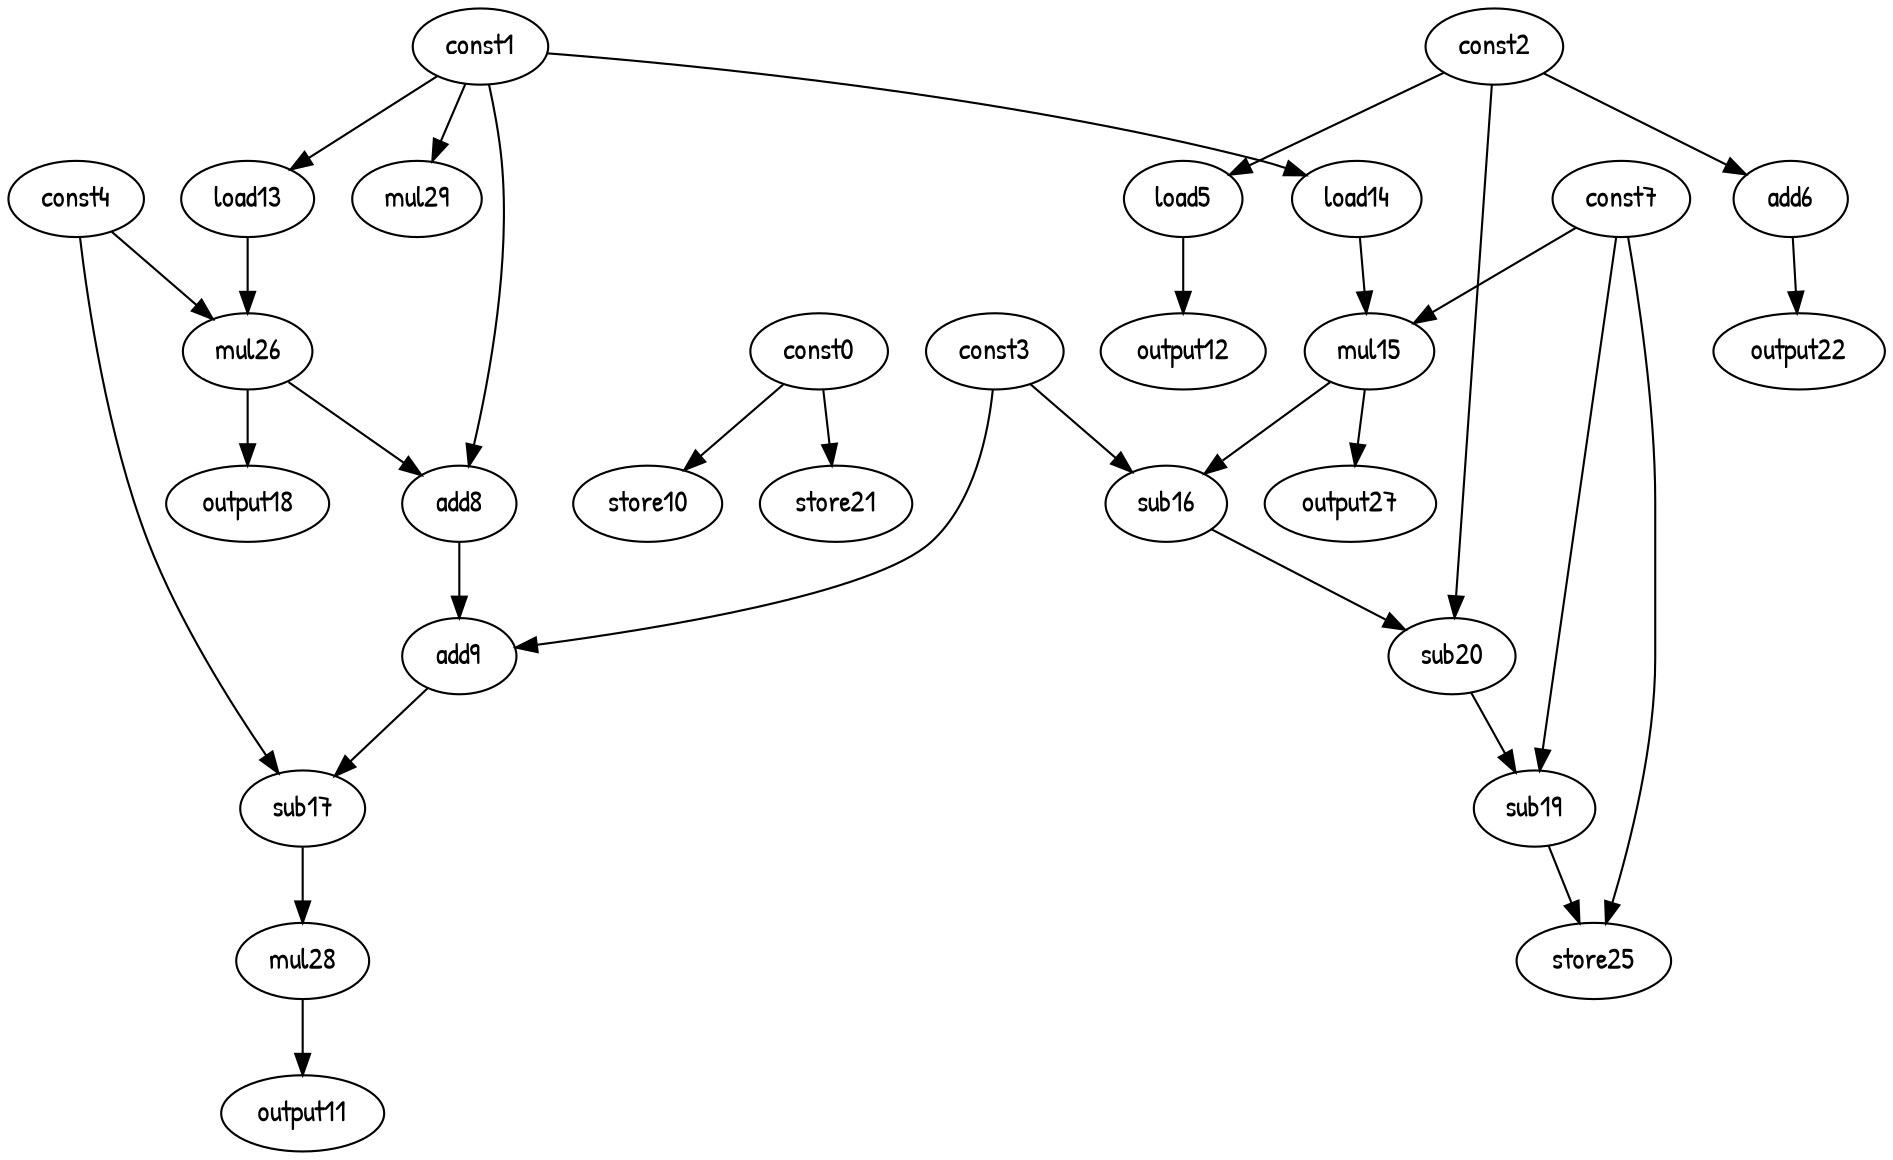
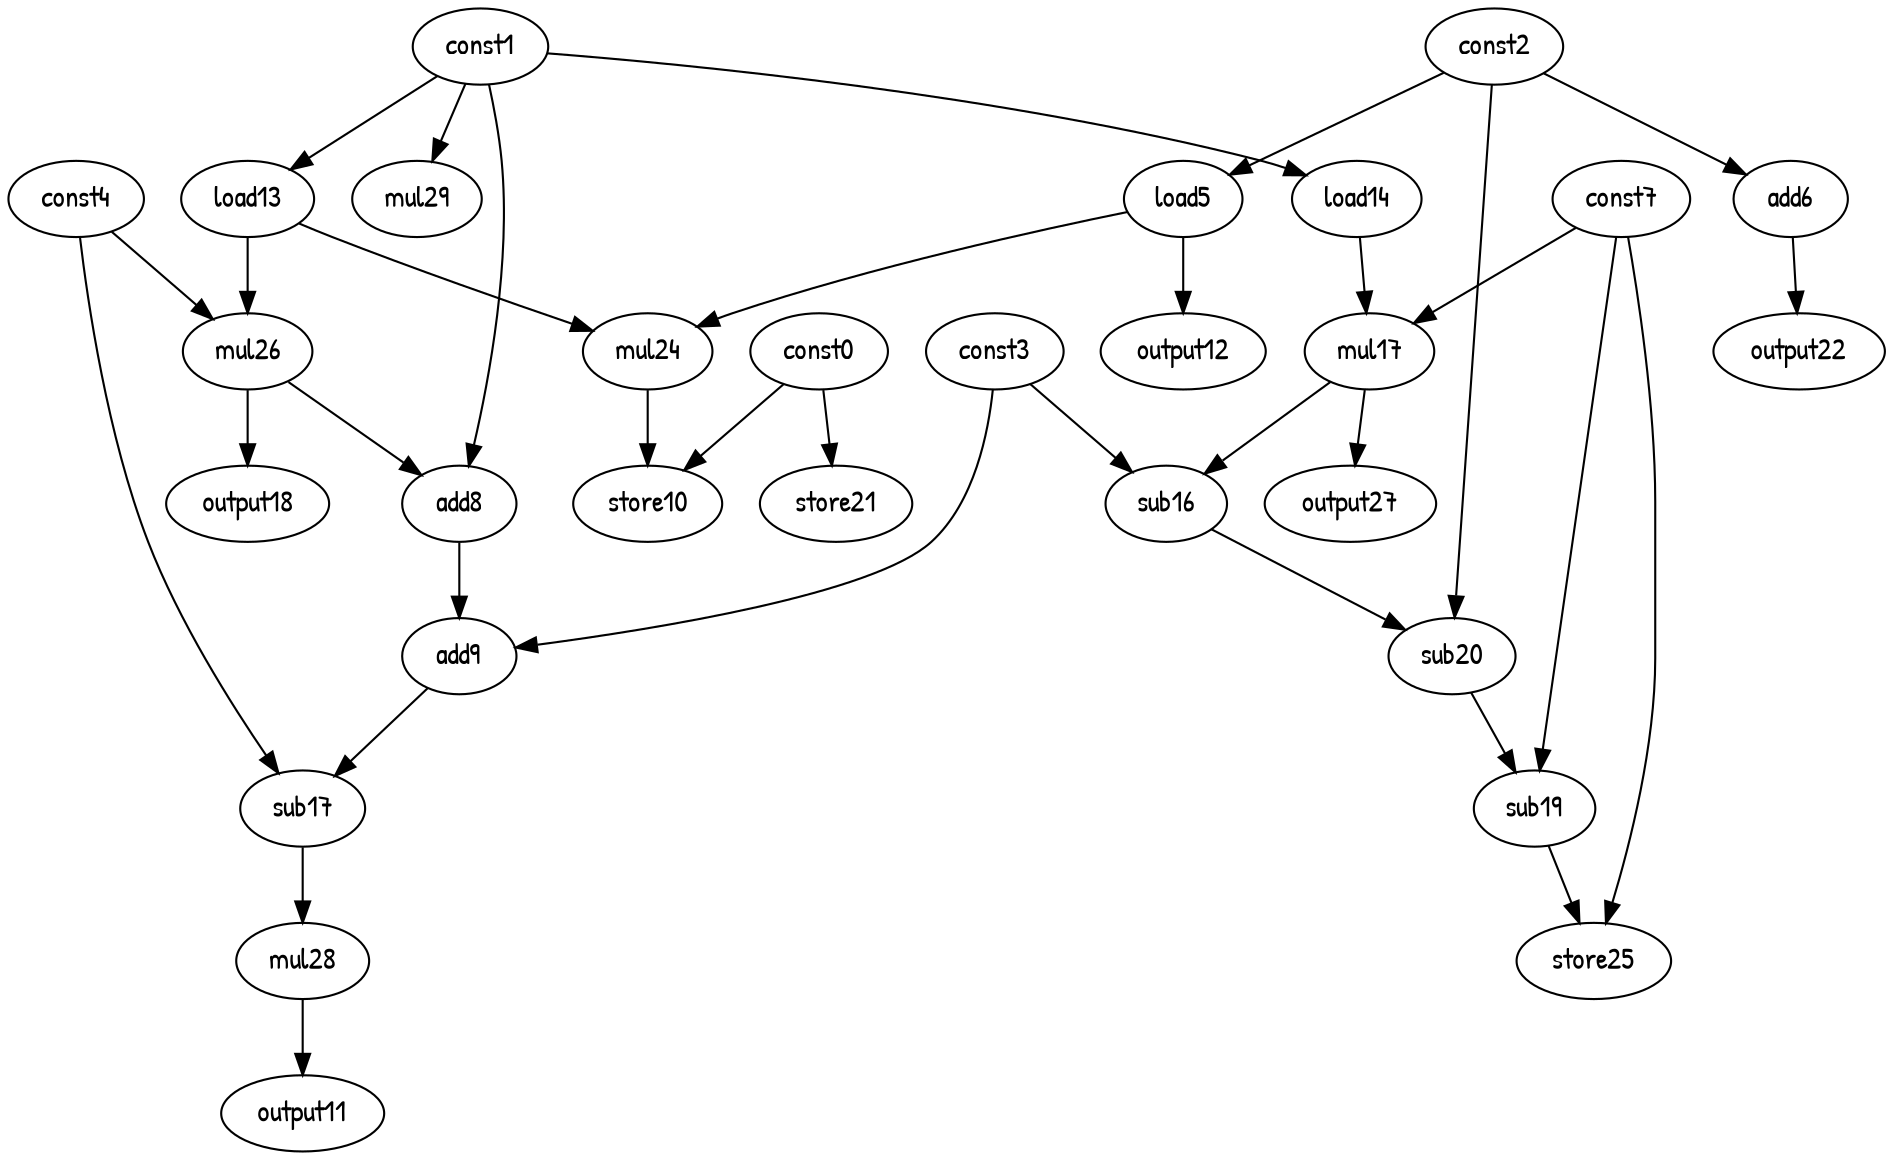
none -> (648, 351)
(1369, 351) -> (1369, 351)
